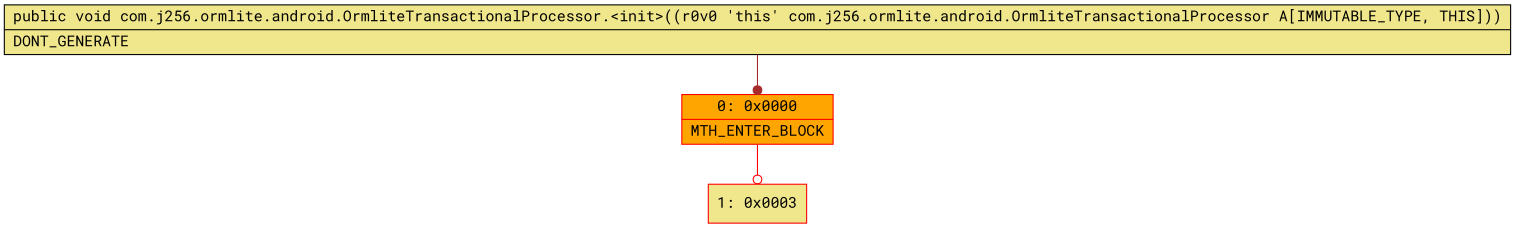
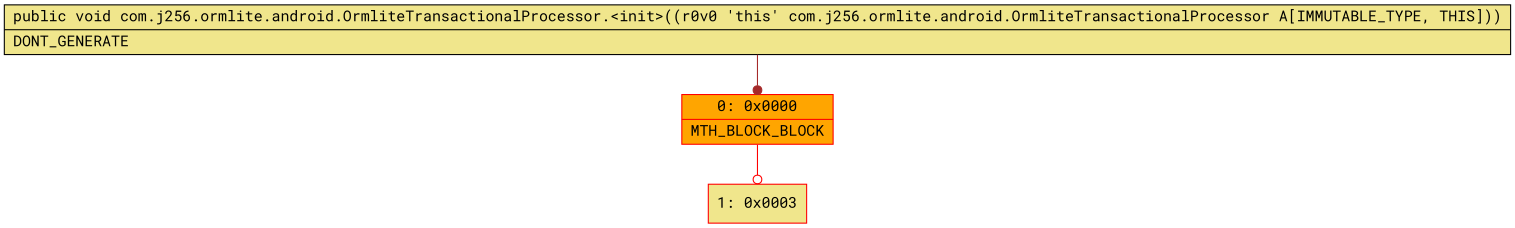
(757, 131) -> (757, 131)
